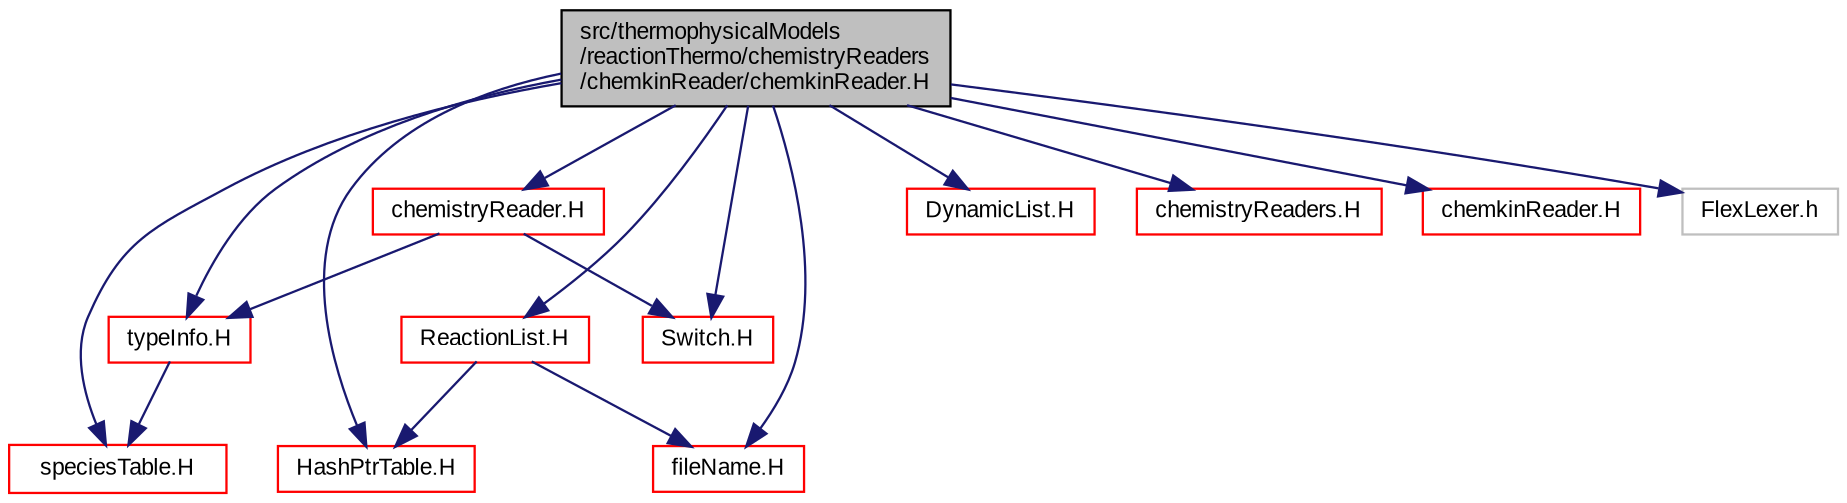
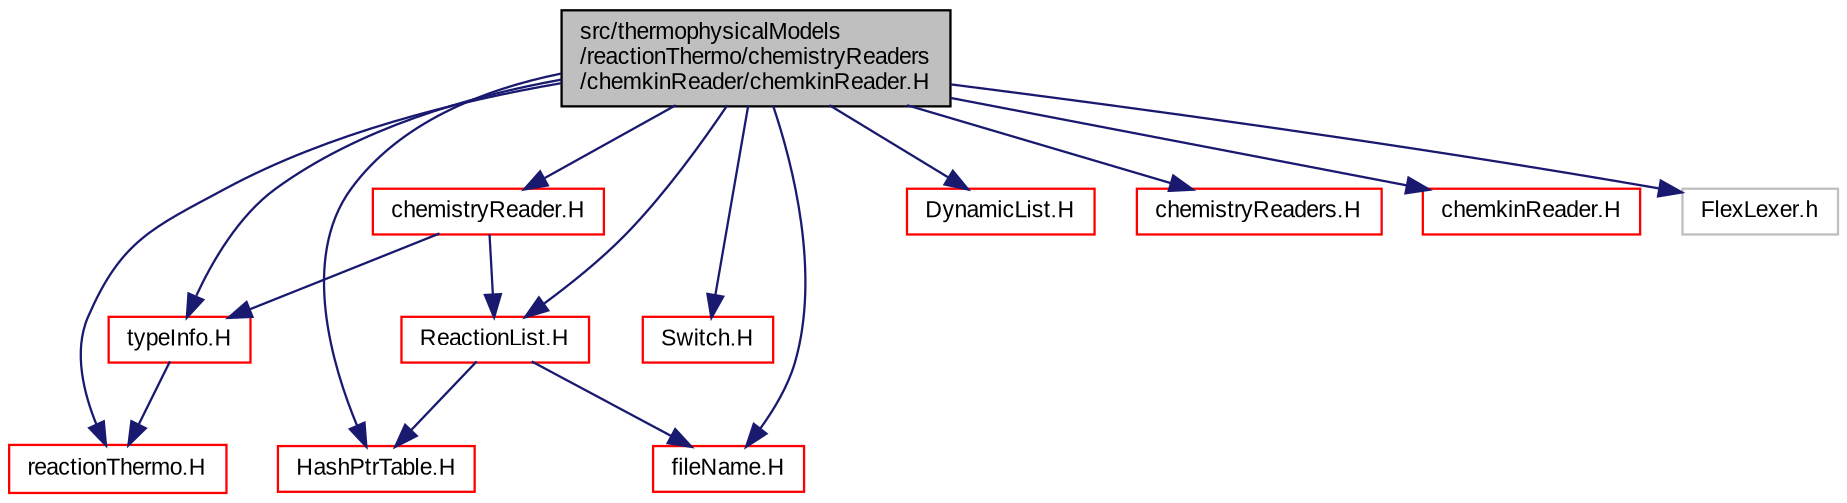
(601, 277) -> (491, 264)
(118, 469) -> (118, 469)
